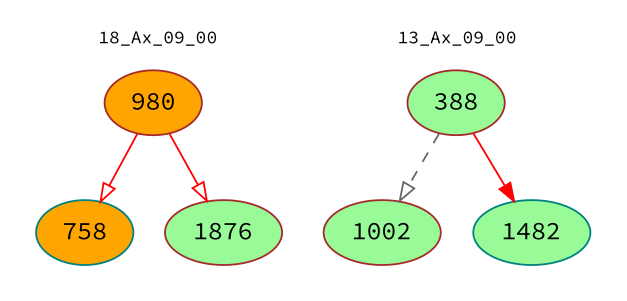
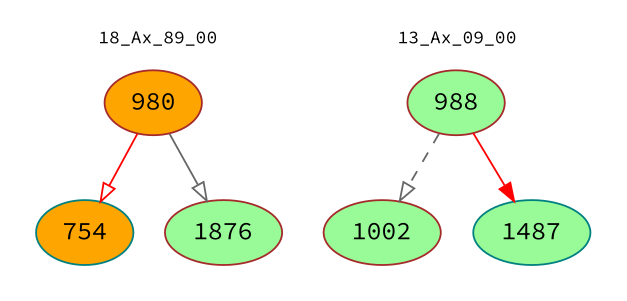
(159, 39) -> (159, 39)
(456, 103) -> (456, 103)
(184, 159) -> (184, 159)
(85, 233) -> (85, 233)
(532, 233) -> (532, 233)
